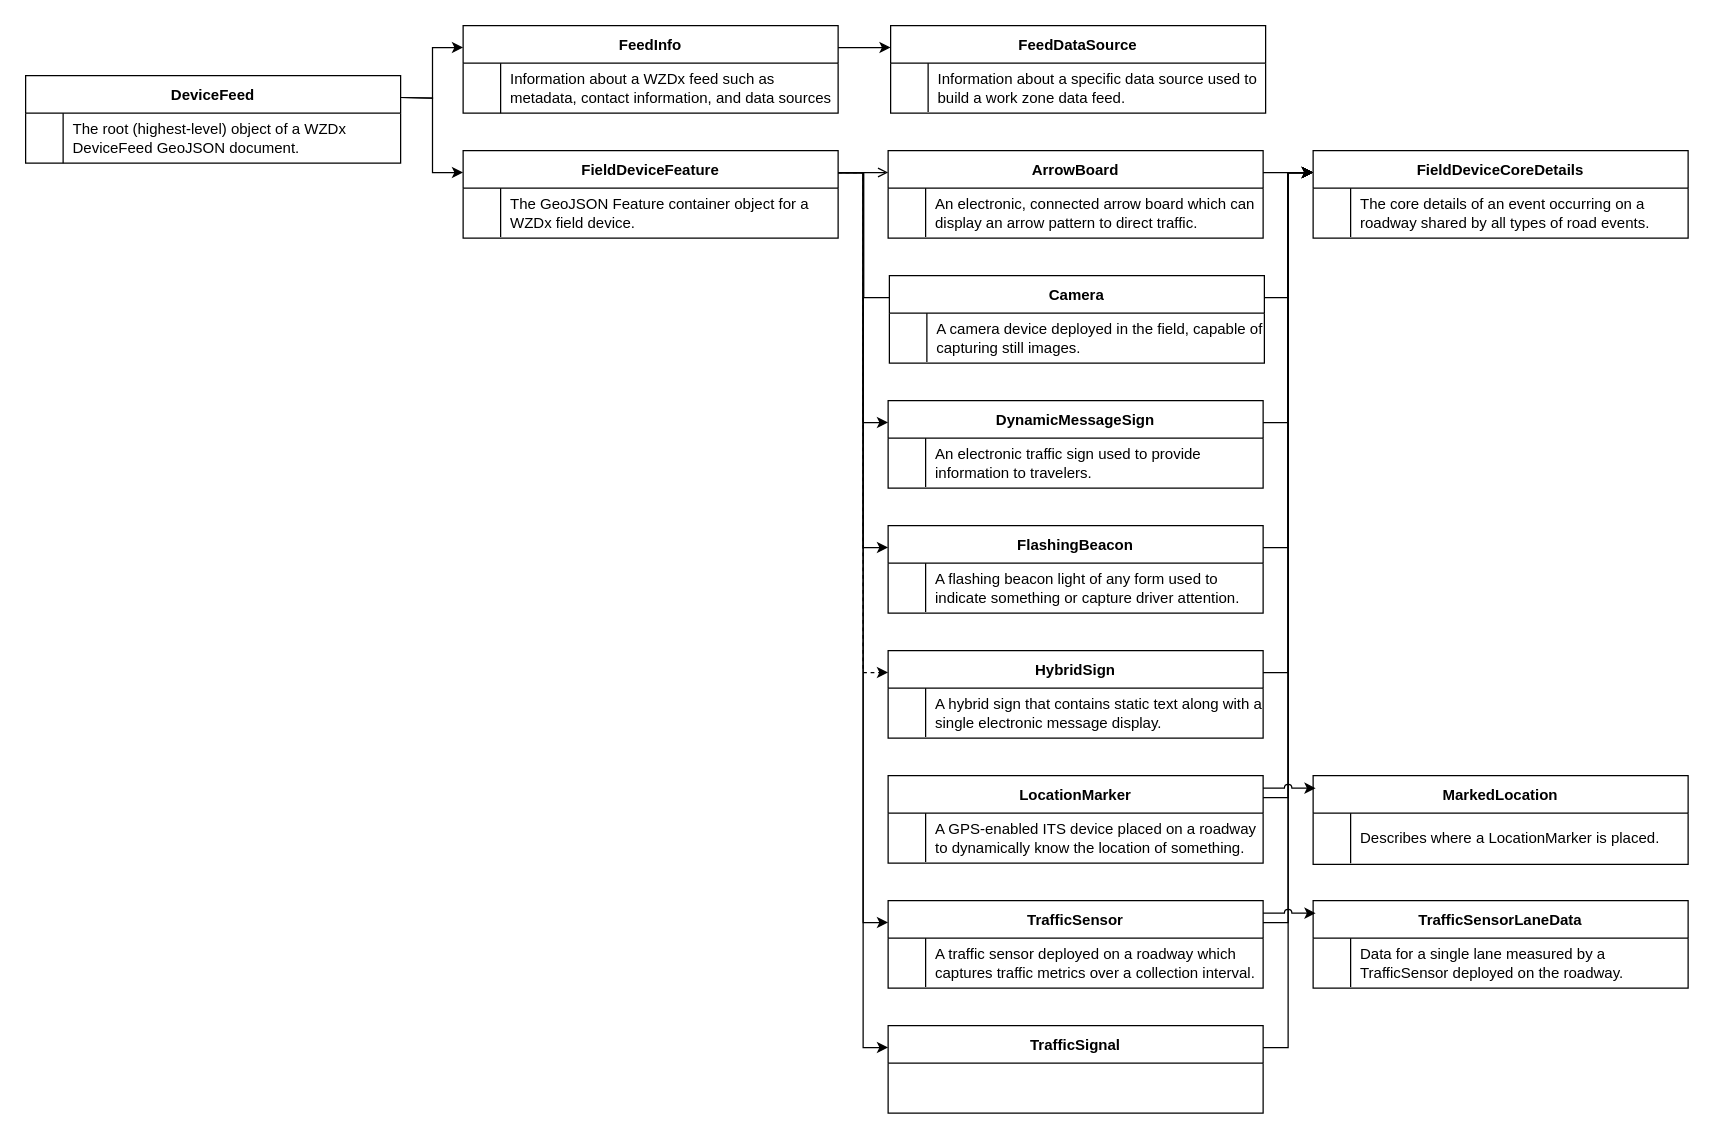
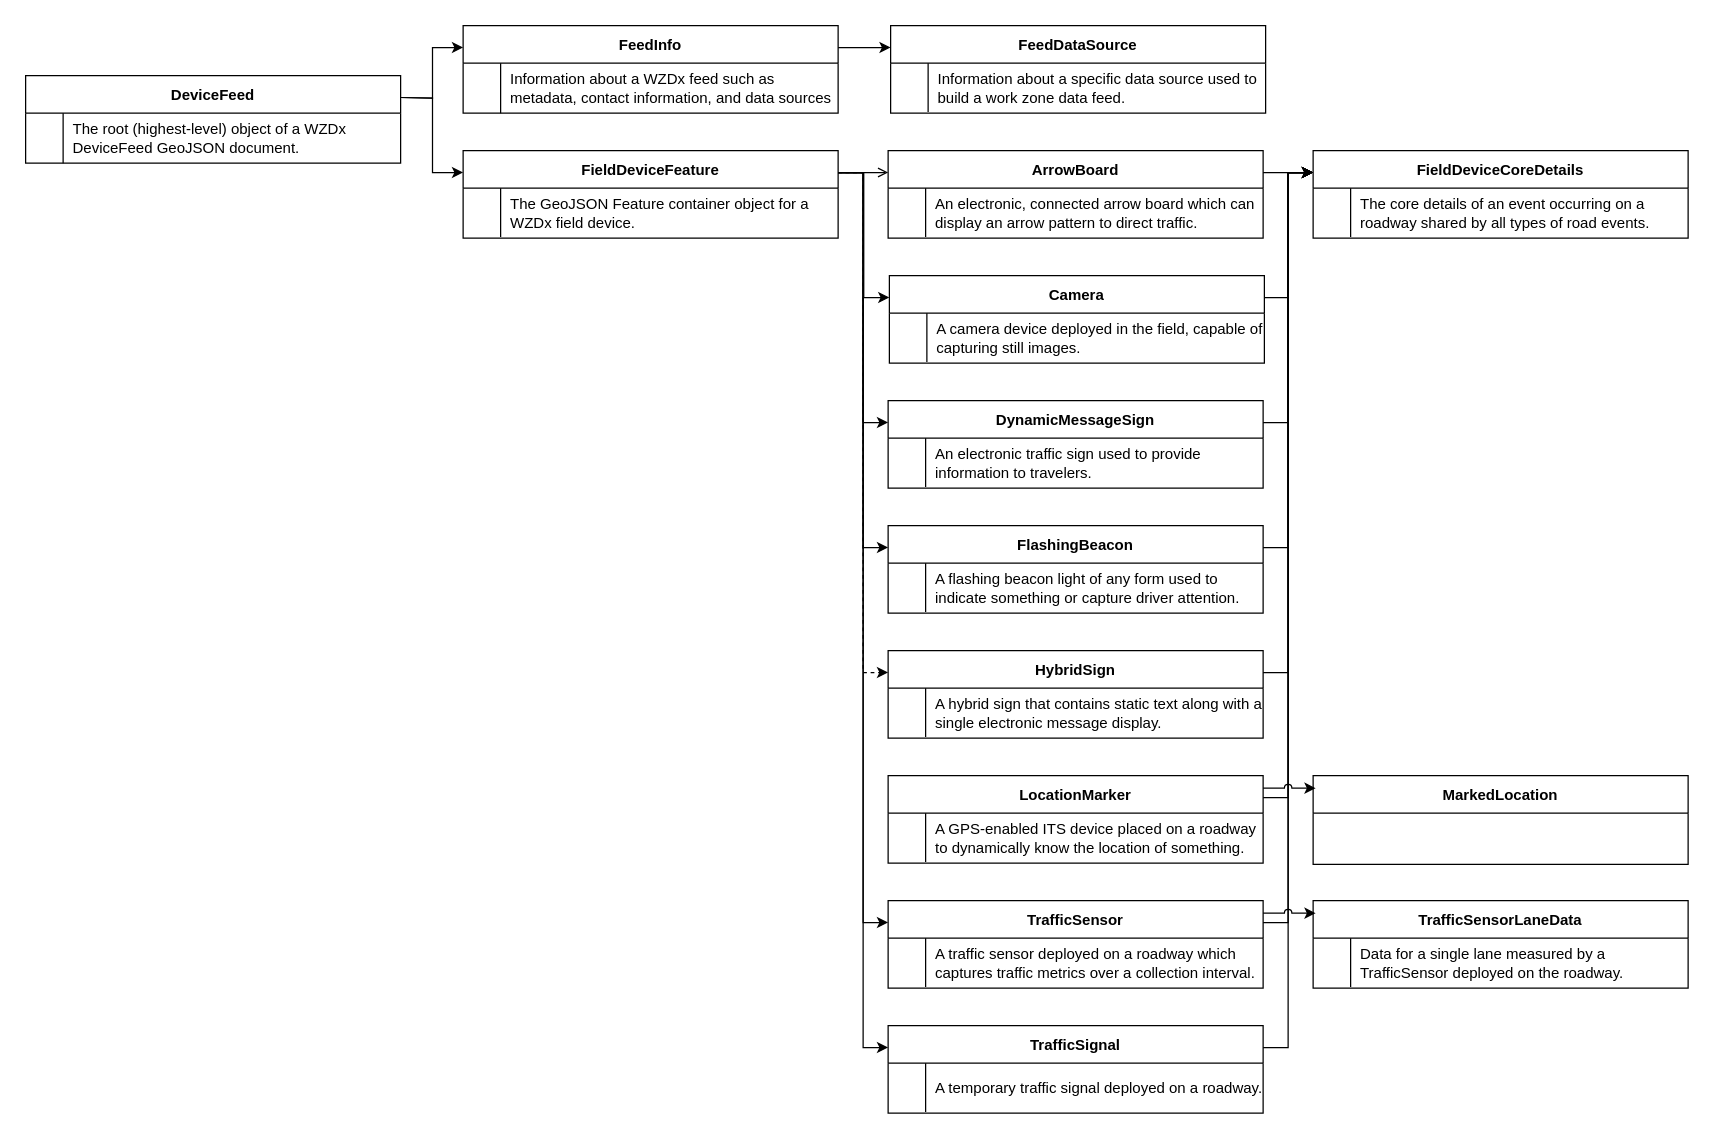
(882, 298) -> (879, 298)
(1519, 838) -> none
none -> (1094, 1088)
